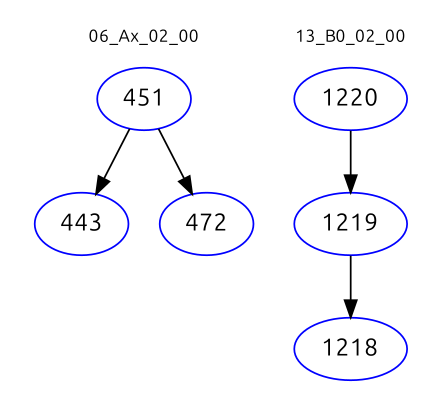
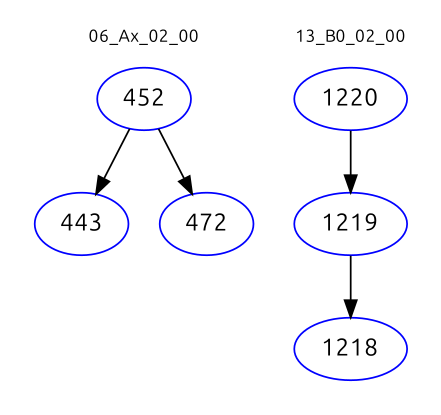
(144, 99) -> (144, 99)
